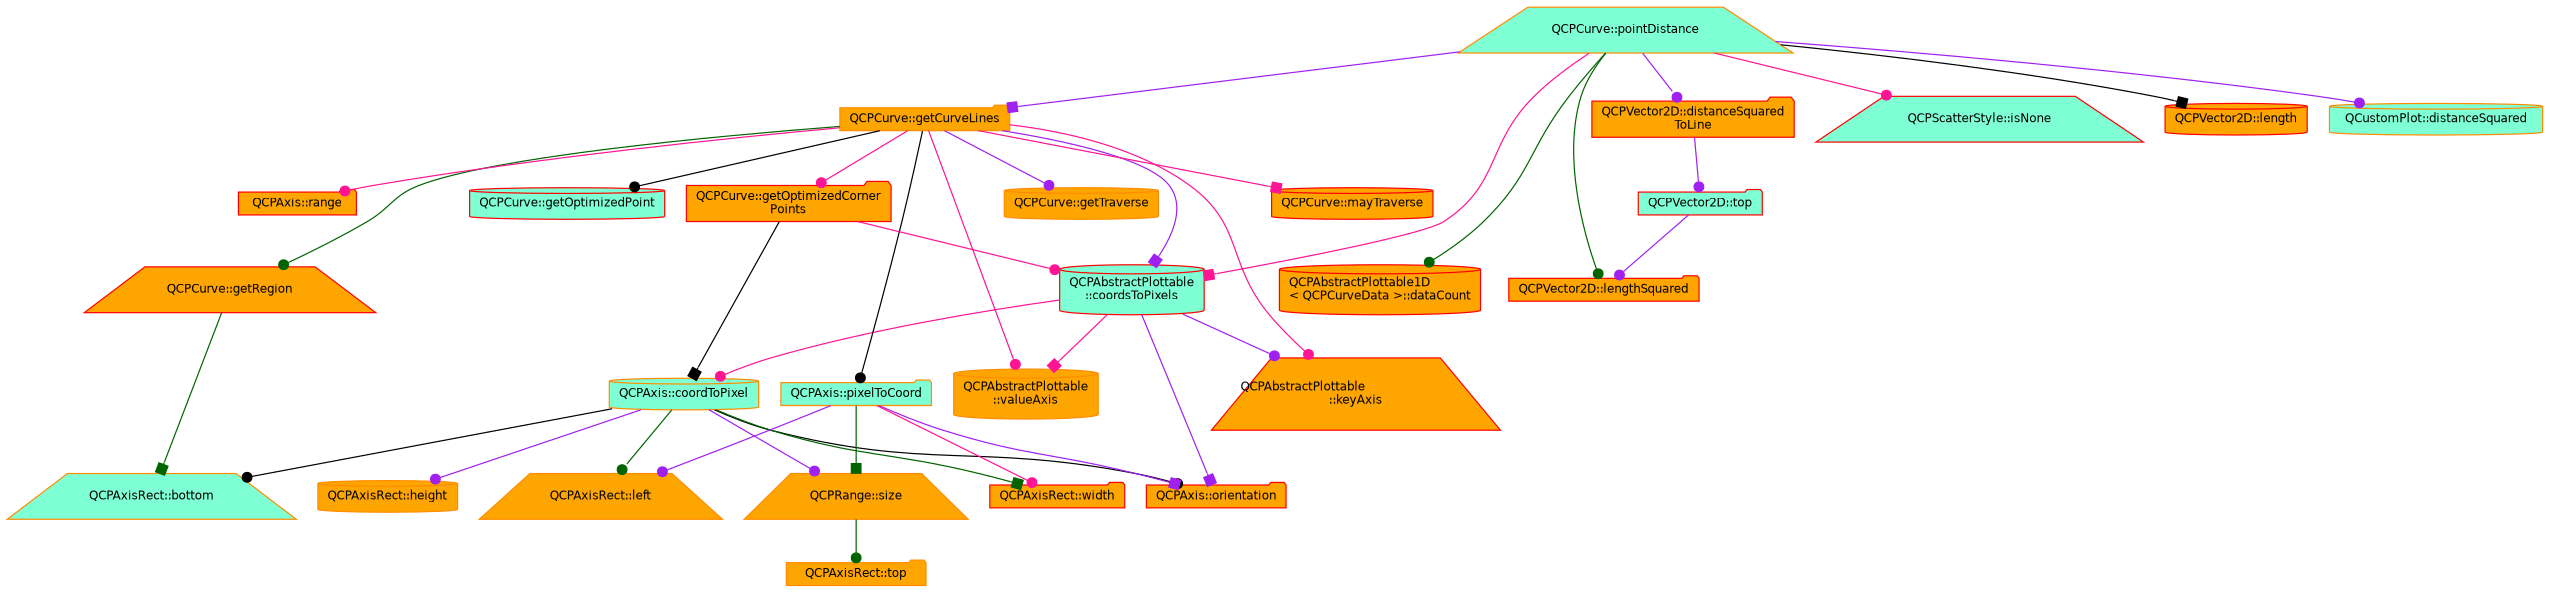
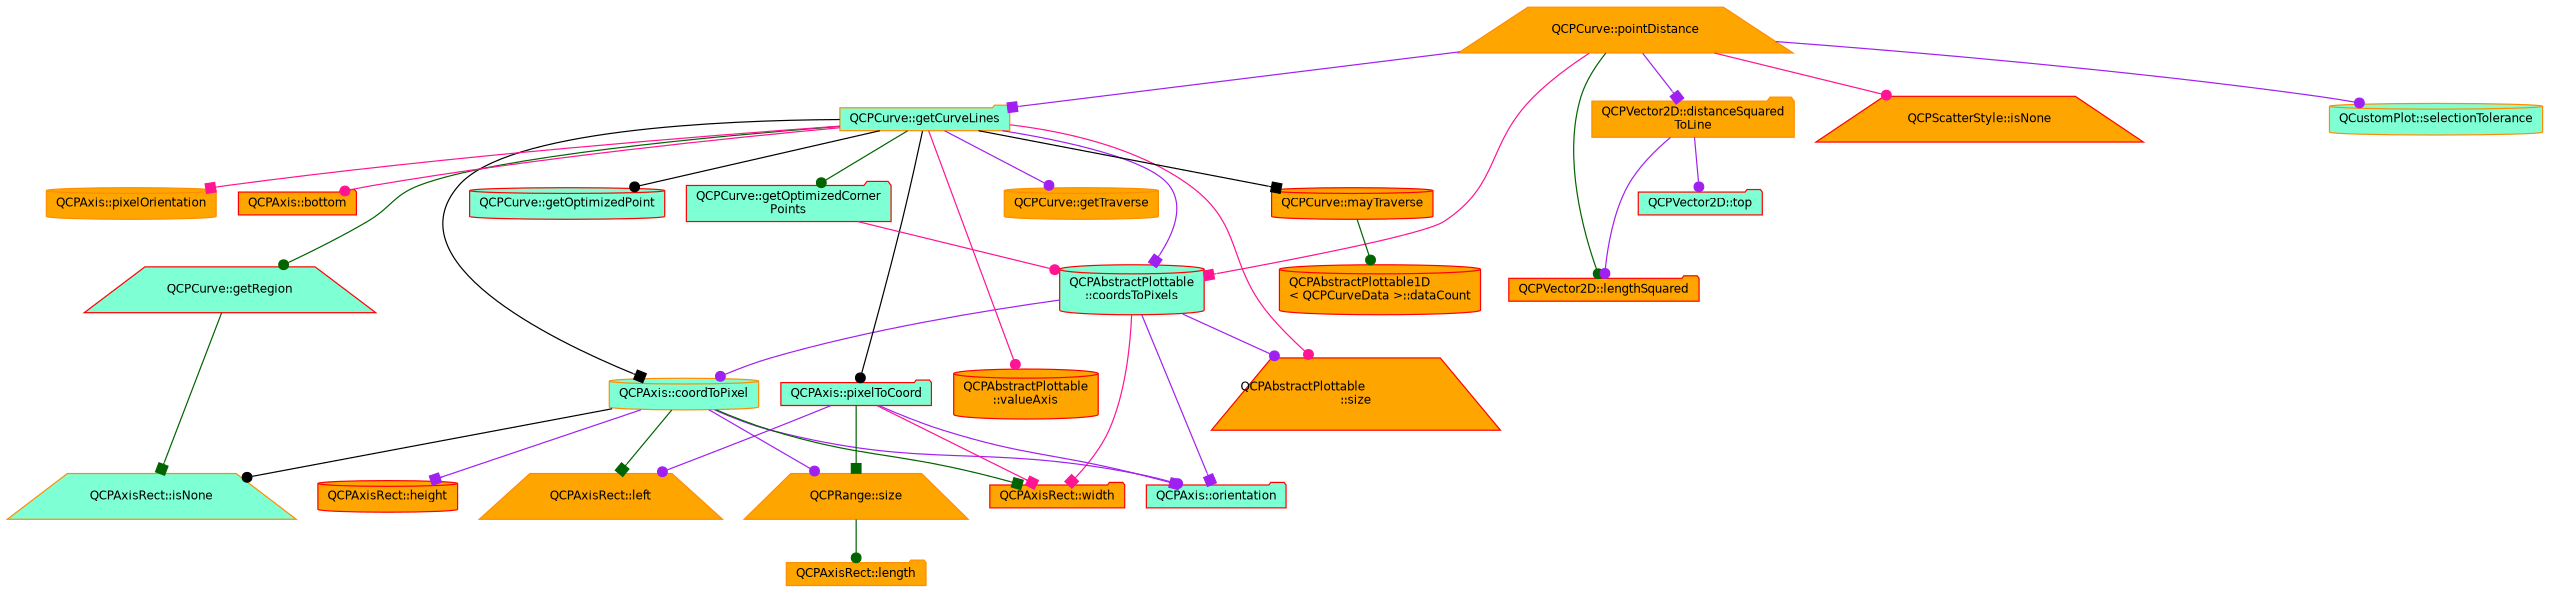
(1626, 30) -> (1626, 30)
(1657, 72) -> (1657, 72)
(925, 119) -> (925, 119)
(1693, 119) -> (1693, 119)
(1980, 119) -> (1980, 119)
(2236, 119) -> none
(2436, 119) -> (2436, 119)
(867, 155) -> (867, 155)
(1528, 164) -> (1363, 236)
(1182, 170) -> (1182, 170)
none -> (131, 204)
(297, 204) -> (297, 204)
(789, 204) -> (789, 204)
(1656, 243) -> (1623, 195)
(230, 290) -> (230, 290)
(739, 294) -> (458, 187)
(890, 329) -> (890, 329)
(1083, 338) -> (1119, 401)
(856, 394) -> (856, 394)
(1026, 394) -> (1026, 394)
(1356, 394) -> (1356, 394)
(649, 437) -> (649, 437)
(952, 443) -> (952, 443)
(540, 444) -> (540, 444)
(942, 455) -> (942, 455)
(152, 496) -> (152, 496)
(388, 496) -> (388, 496)
(1216, 496) -> (1216, 496)
(856, 574) -> (856, 574)
